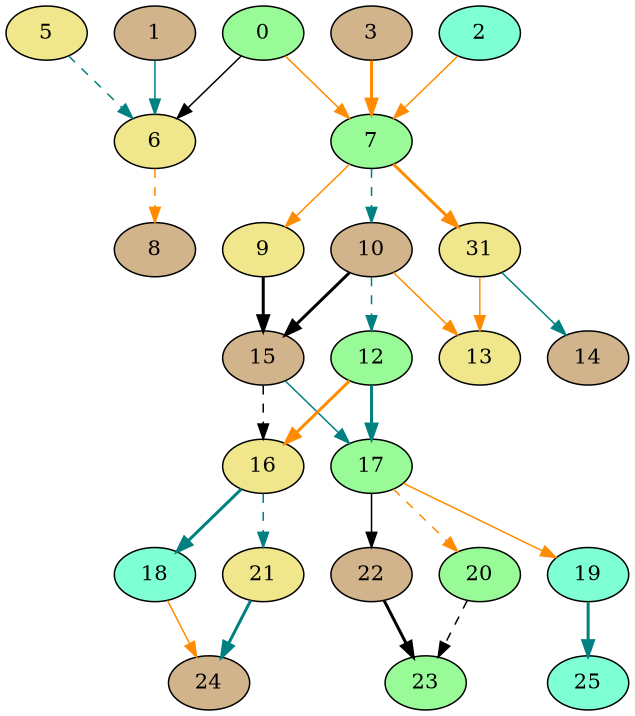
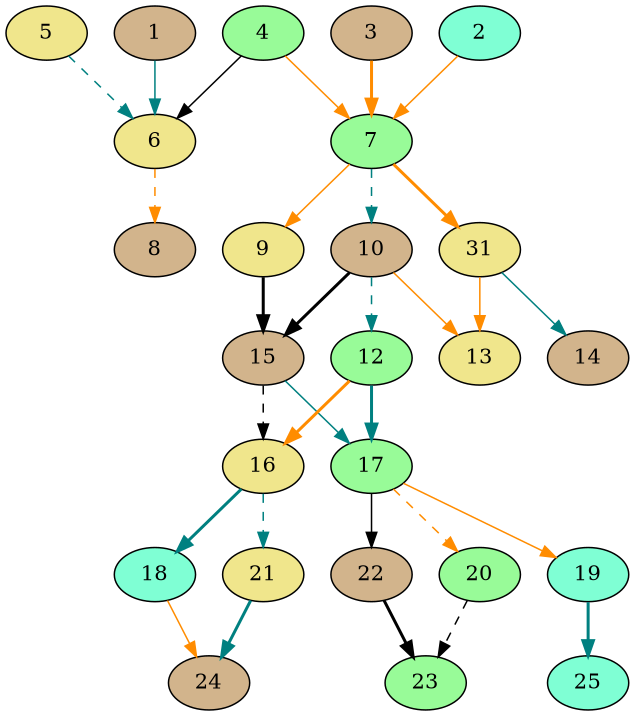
(263, 33) -> (263, 33)
